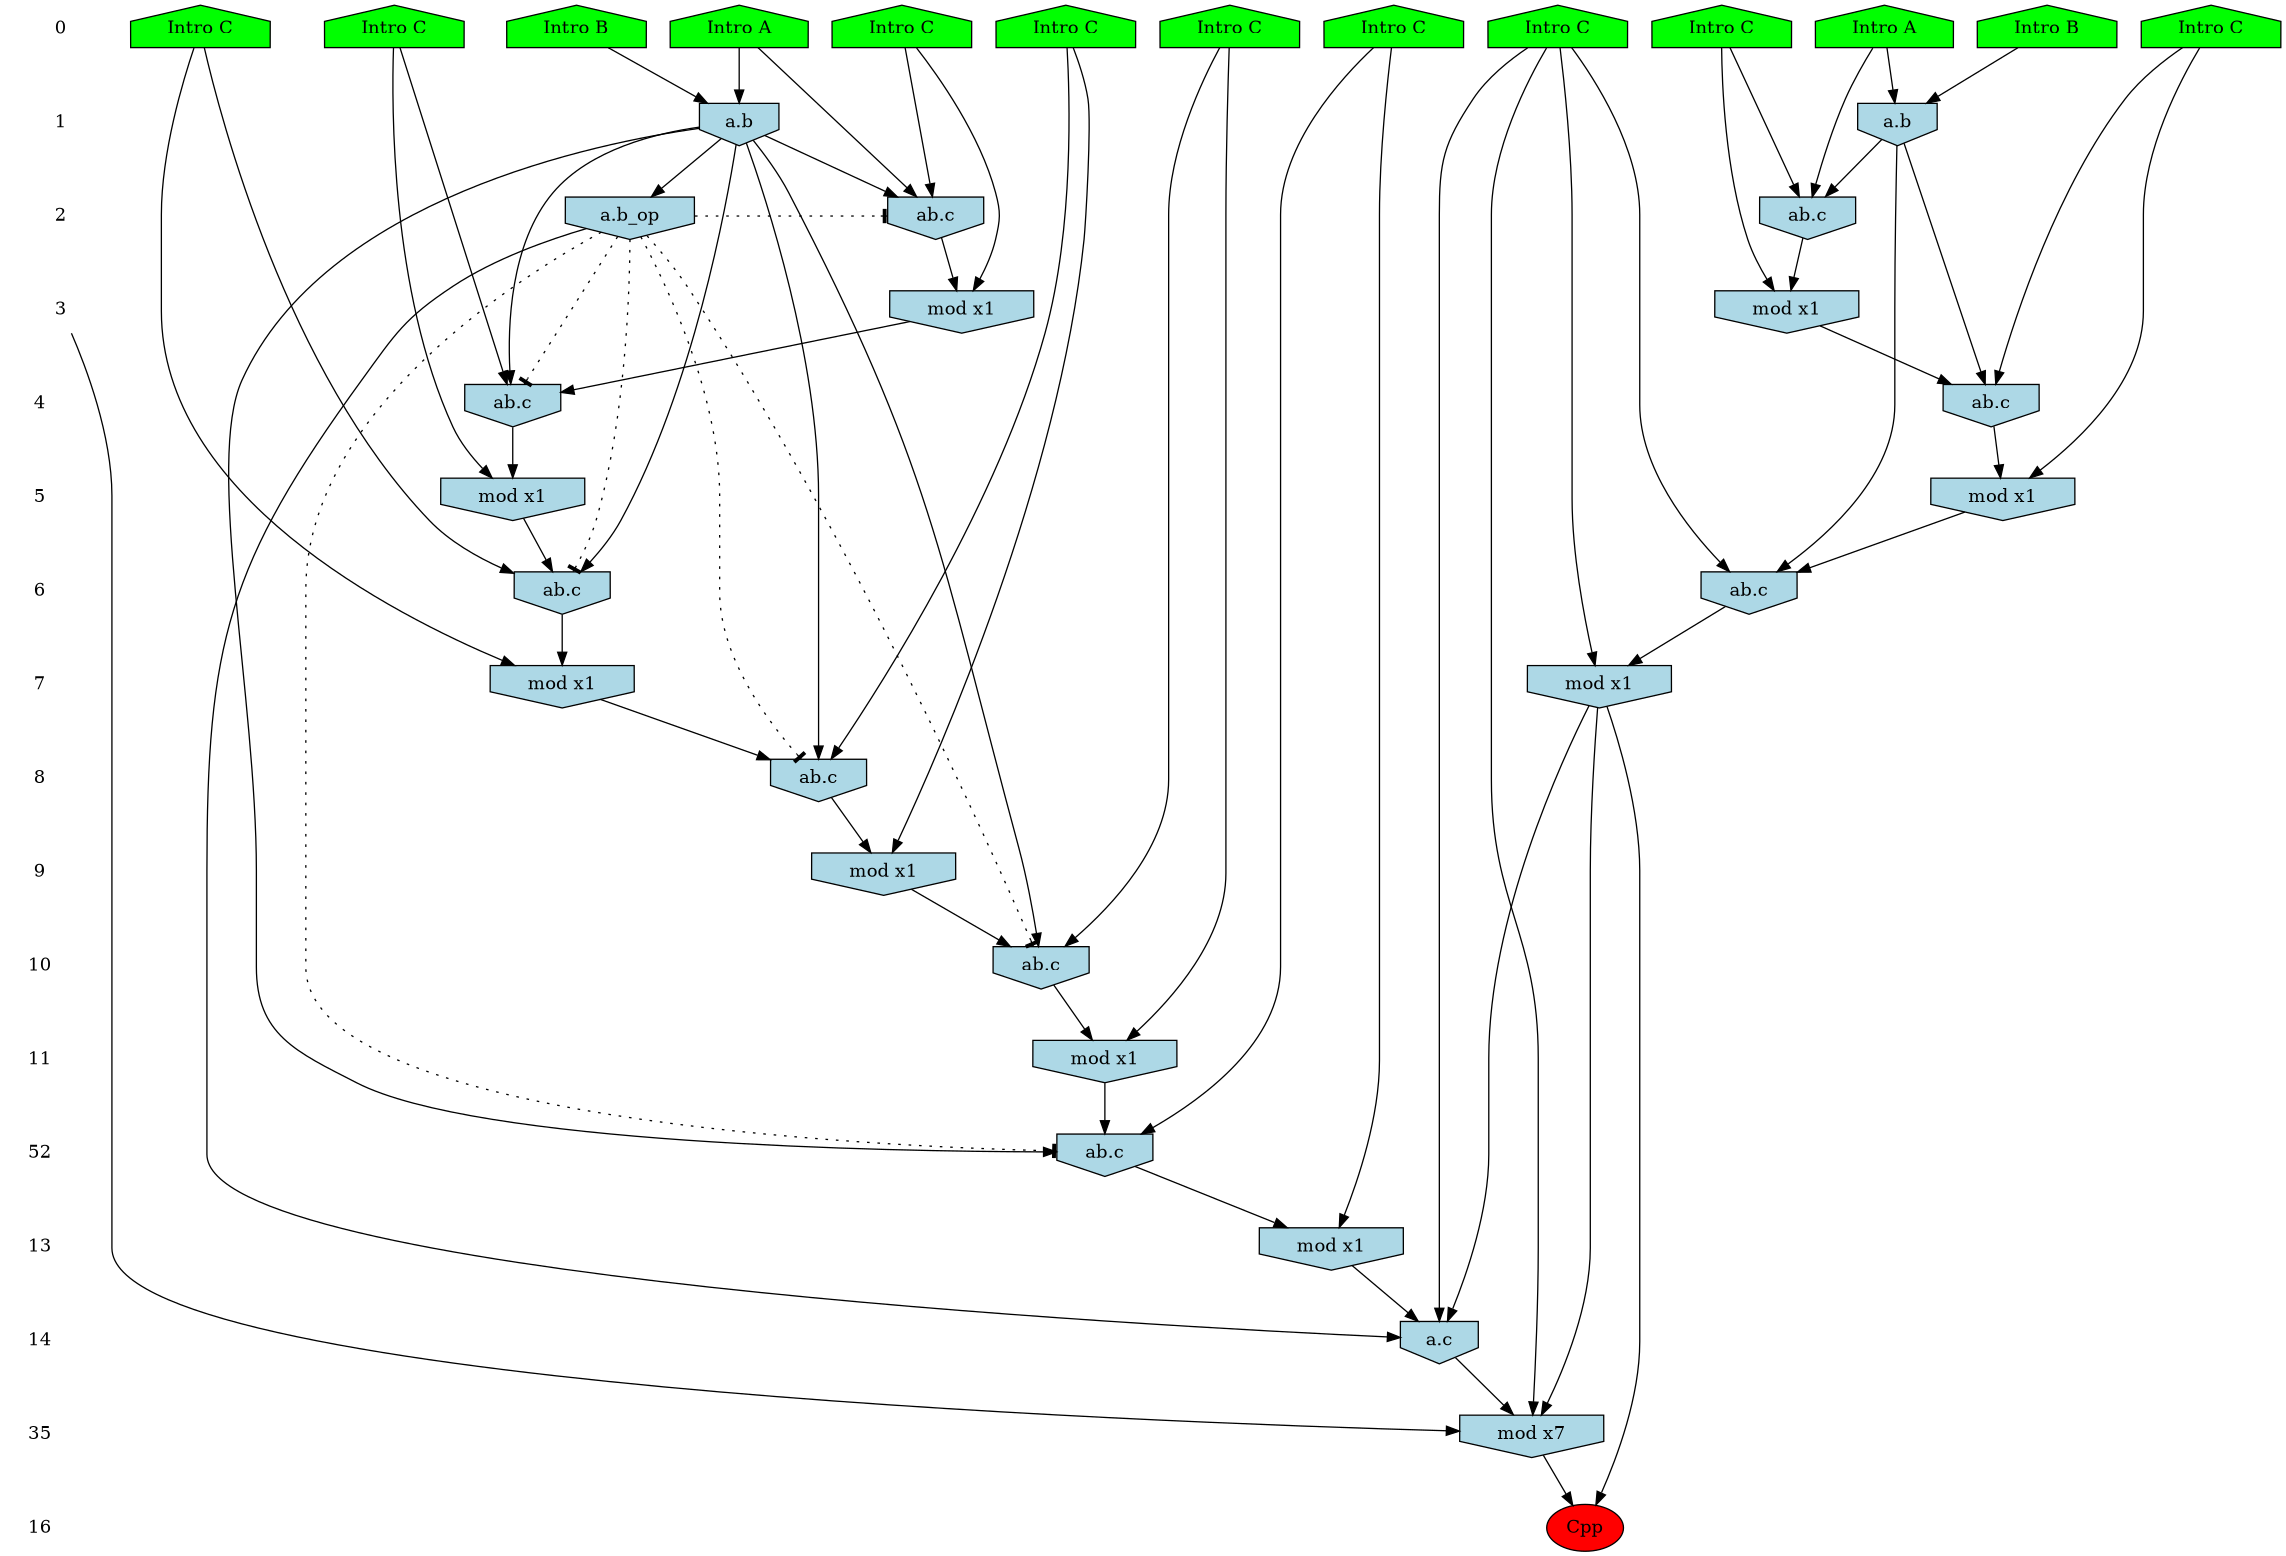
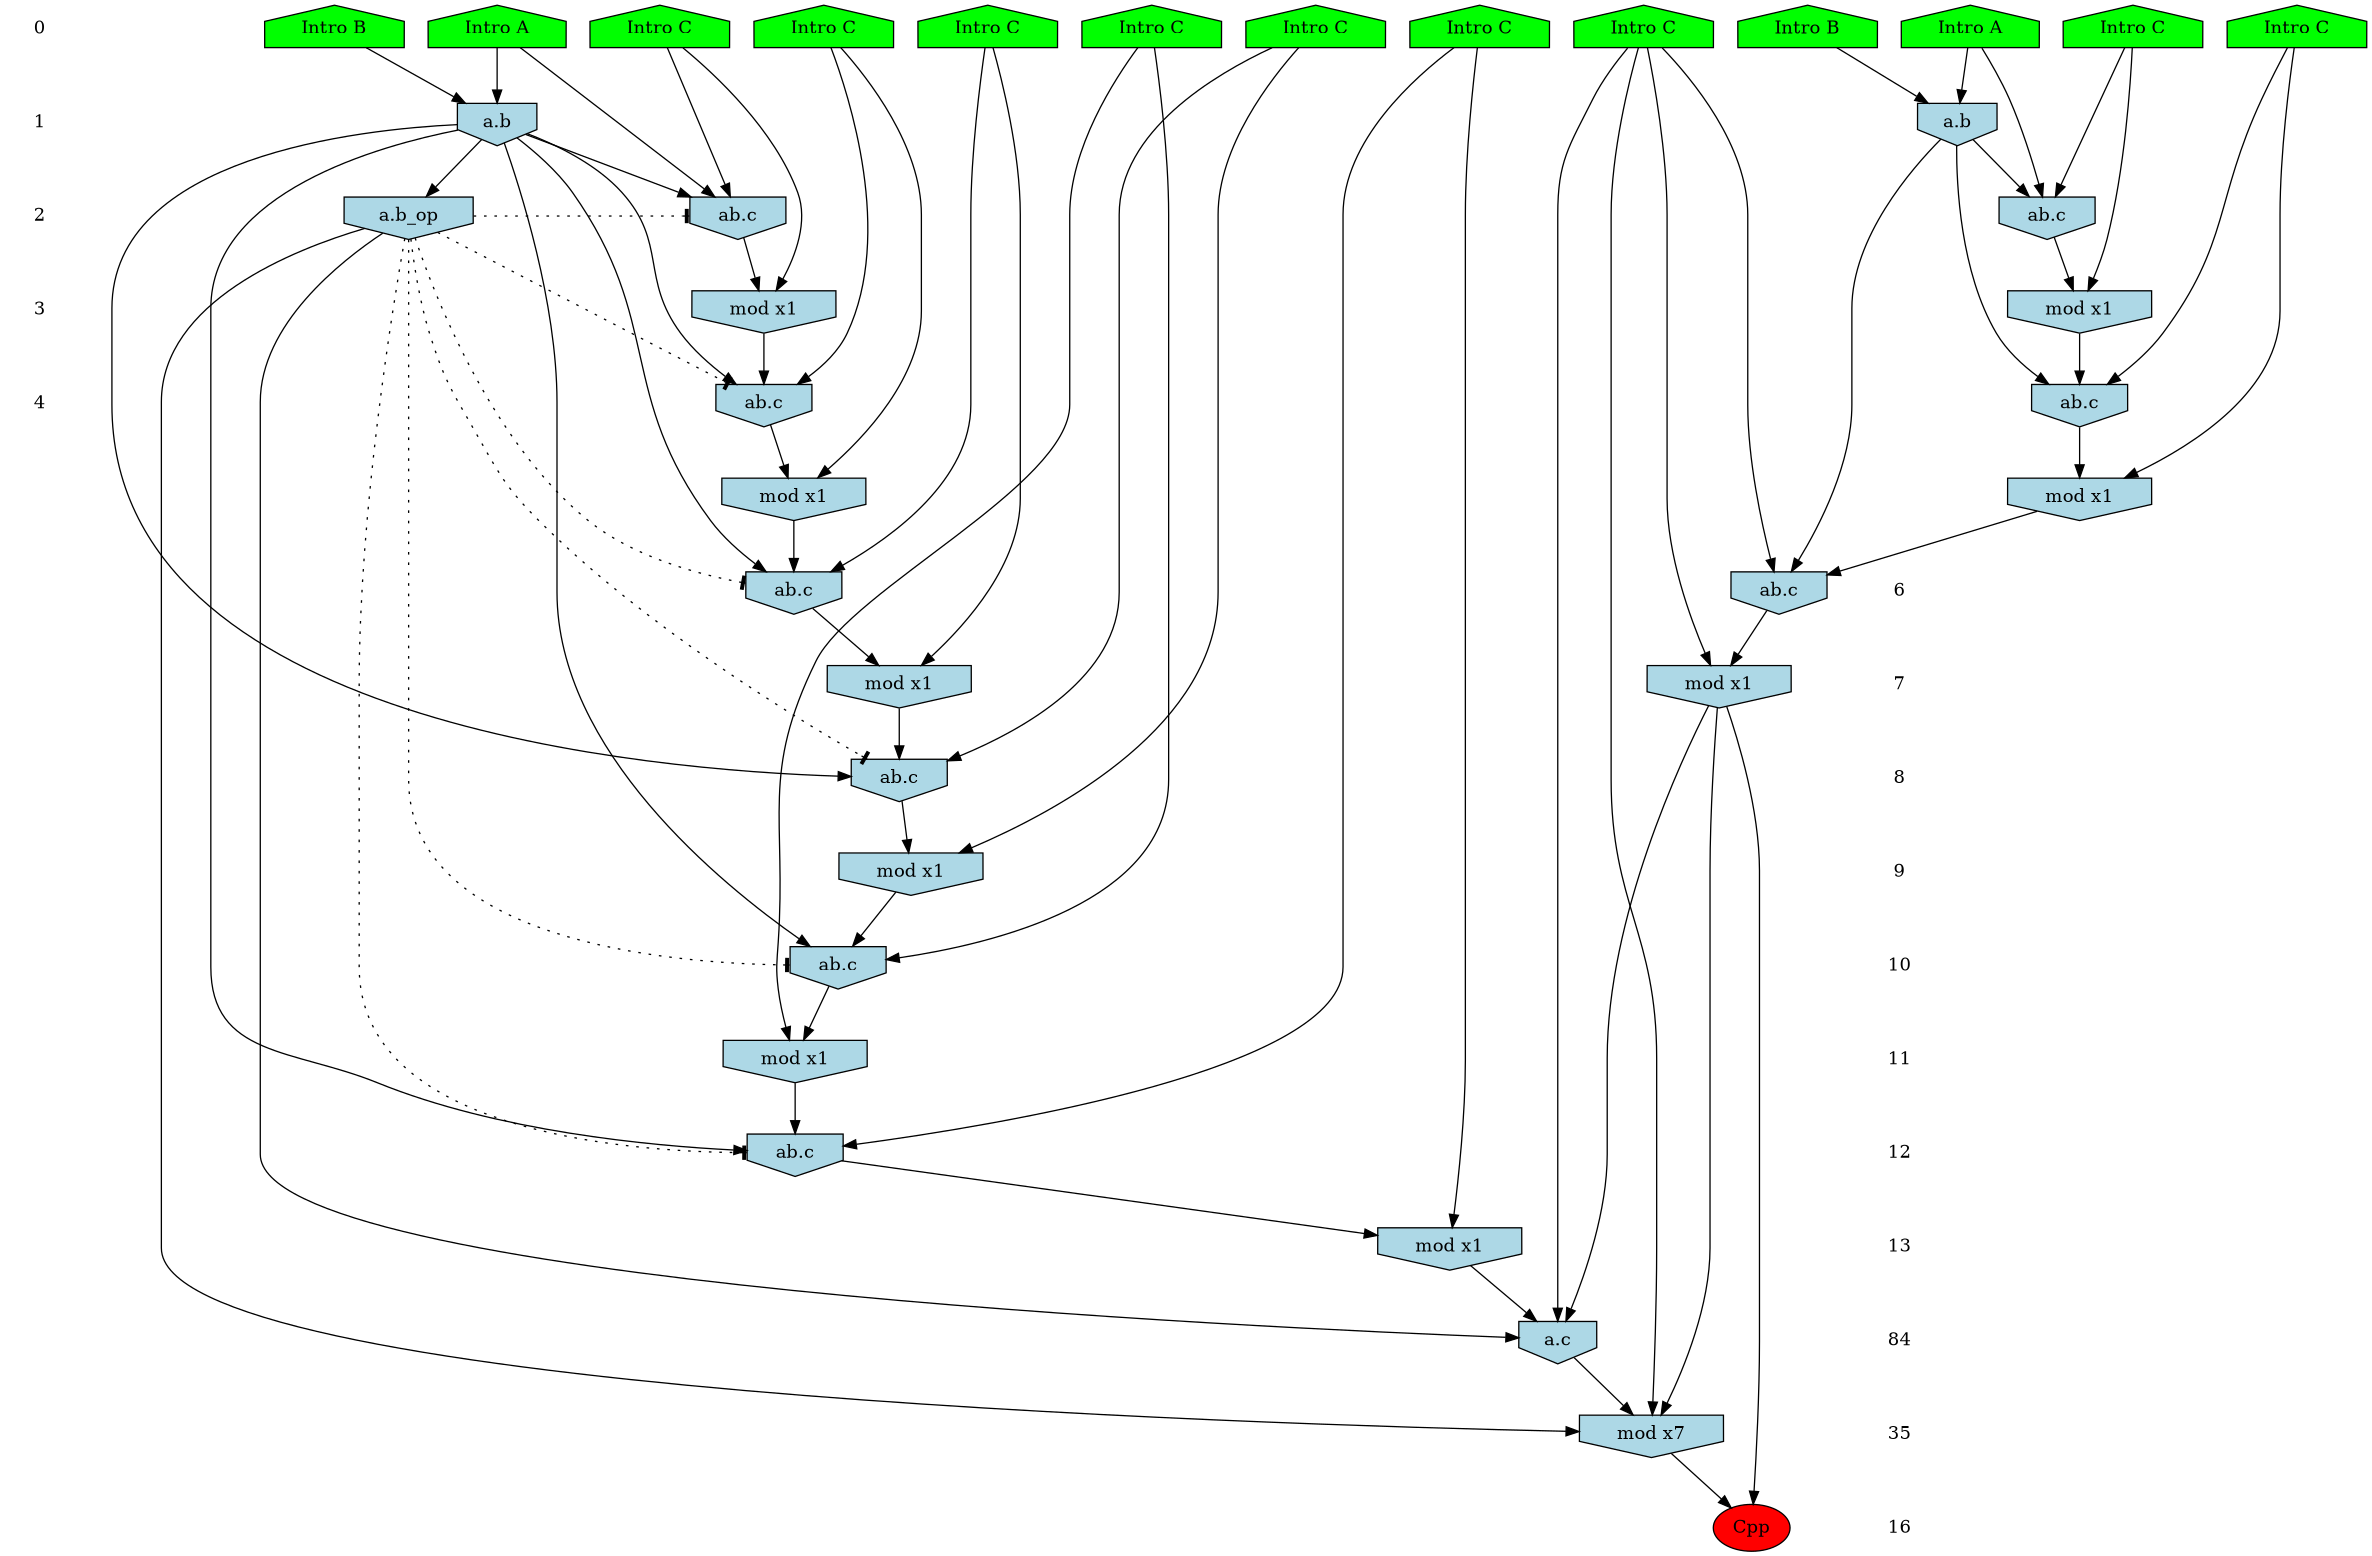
(40, 497) -> none
(40, 1153) -> (1900, 1153)
(308, 1338) -> (290, 1321)
(40, 1340) -> (1900, 1340)
